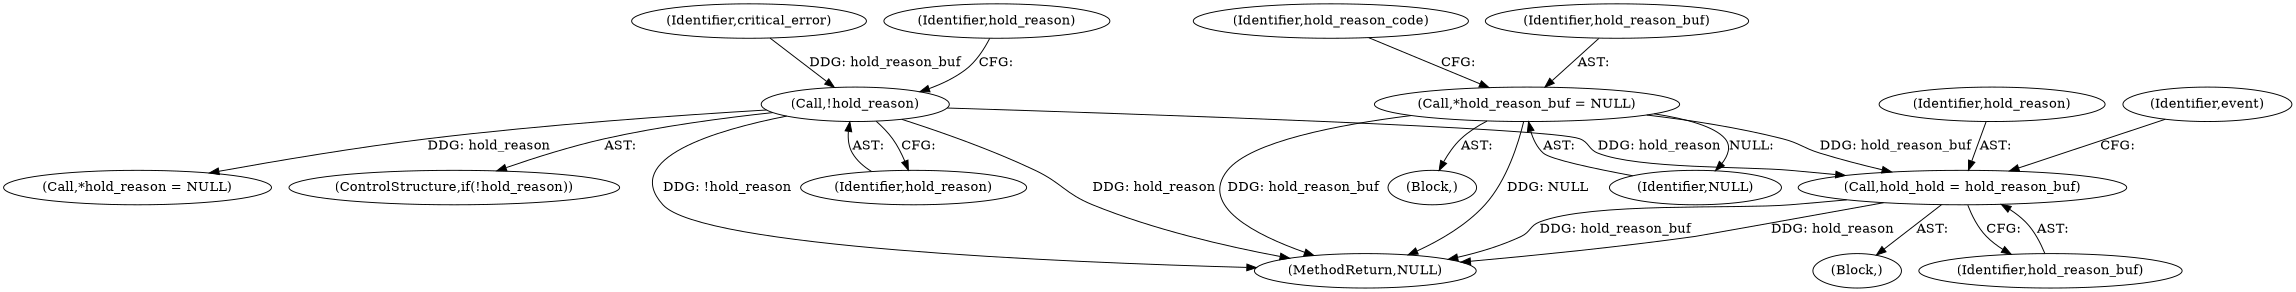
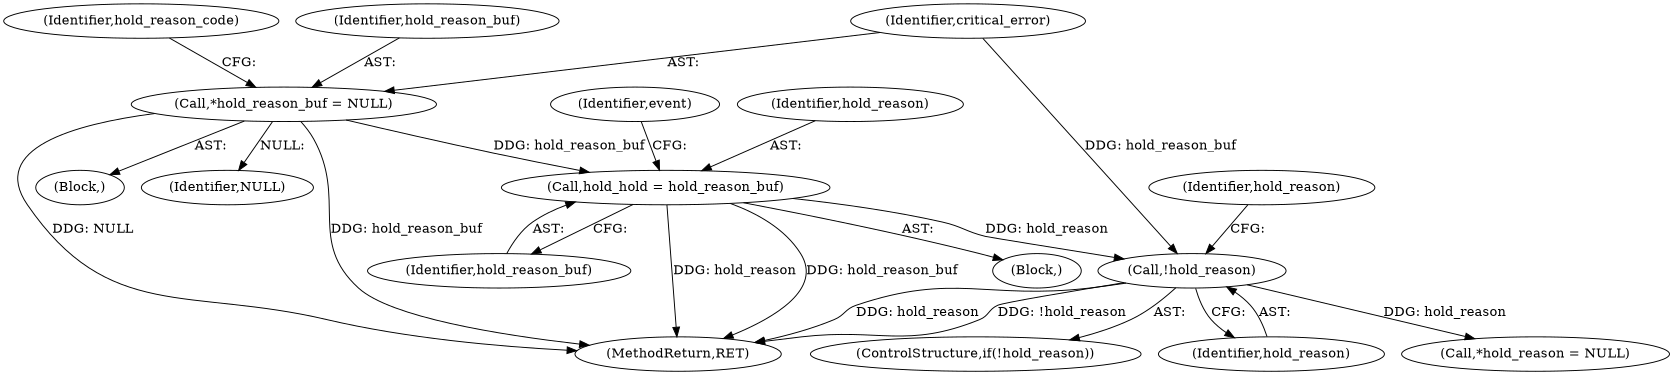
(1395, 125) -> (954, 225)
(1575, 164) -> (637, 61)
(1365, 271) -> (678, 354)
